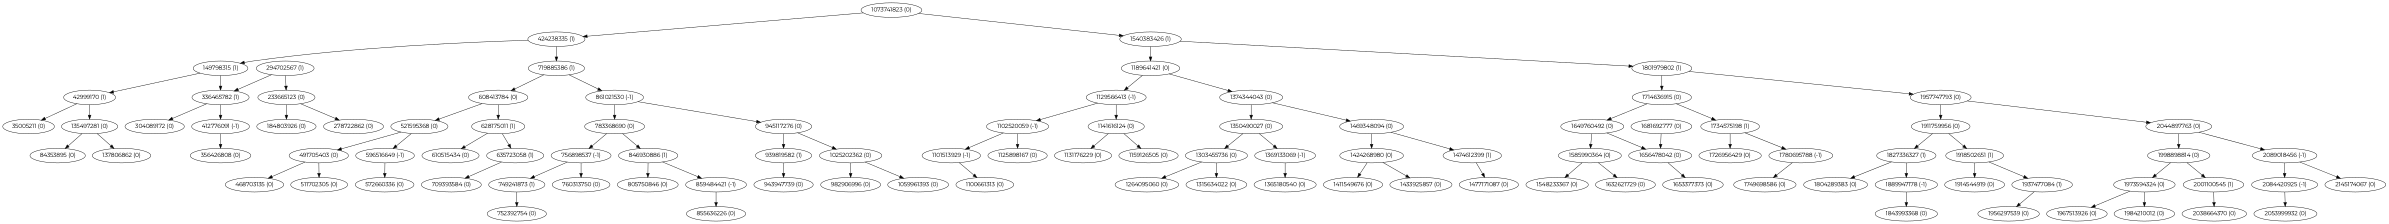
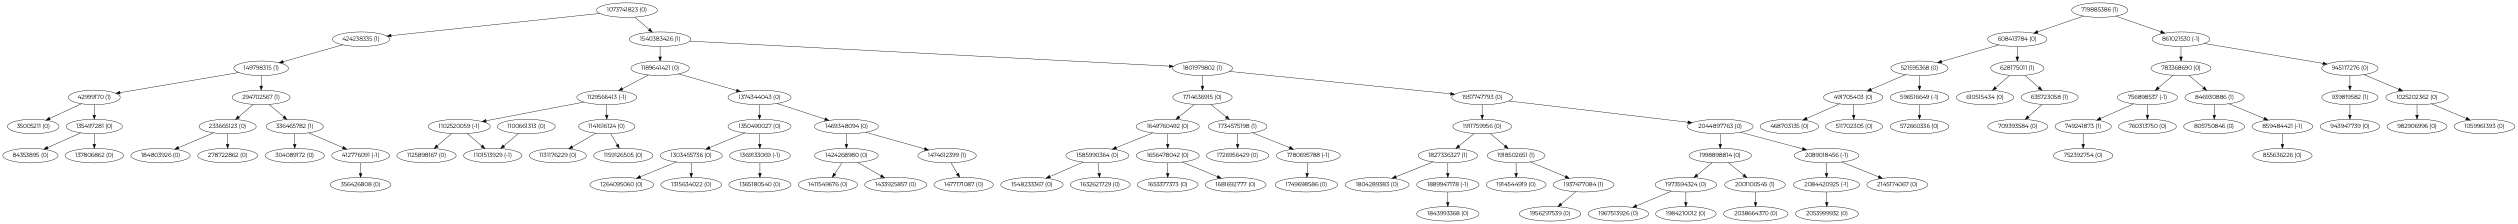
(556, 52) -> none
(221, 81) -> (261, 81)
(1661, 139) -> (1200, 169)
(967, 169) -> (511, 140)
